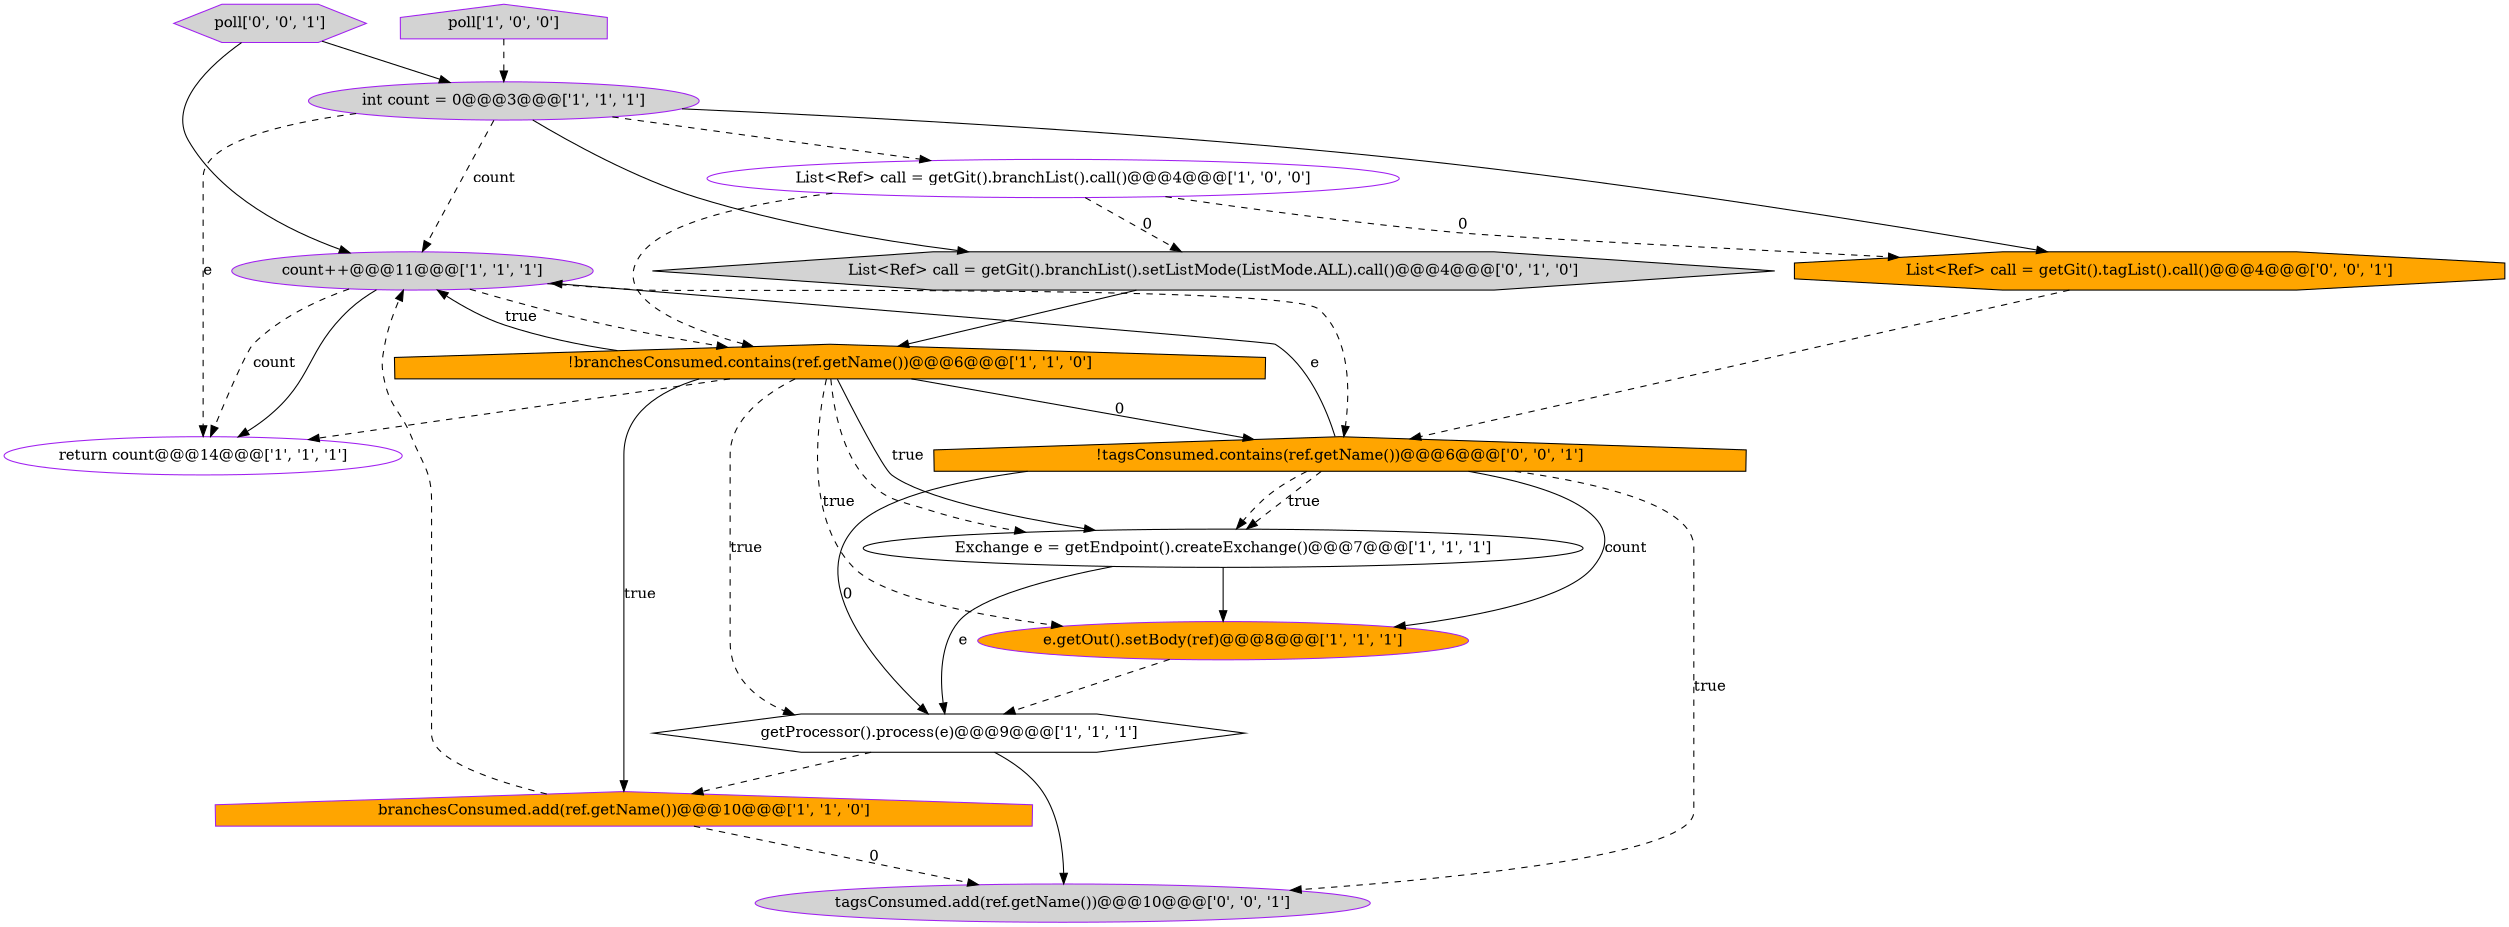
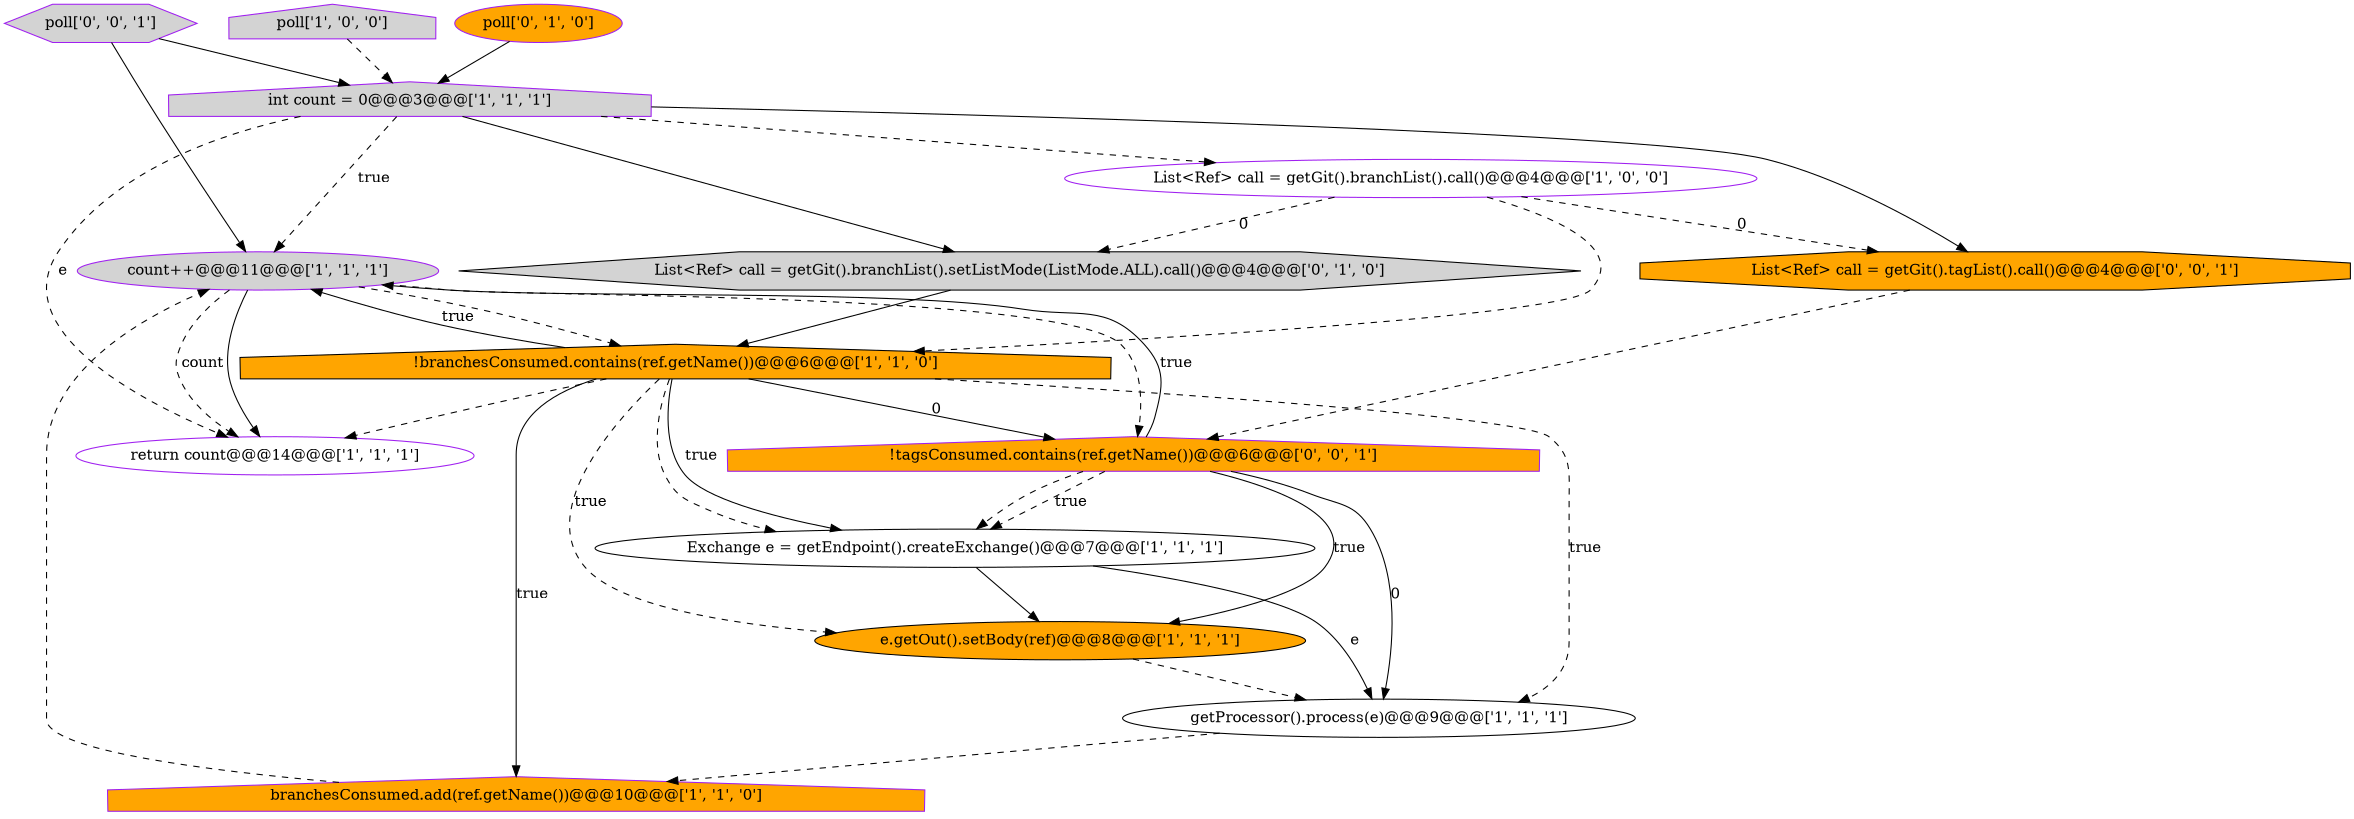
none -> (538, 23)
(504, 101) -> (410, 101)
(494, 178) -> (374, 178)
(1315, 363) -> (1177, 363)
(1340, 456) -> (1133, 456)
(1626, 548) -> (1350, 548)
(1223, 641) -> (1060, 641)
(949, 733) -> (1379, 718)
(1063, 903) -> none
